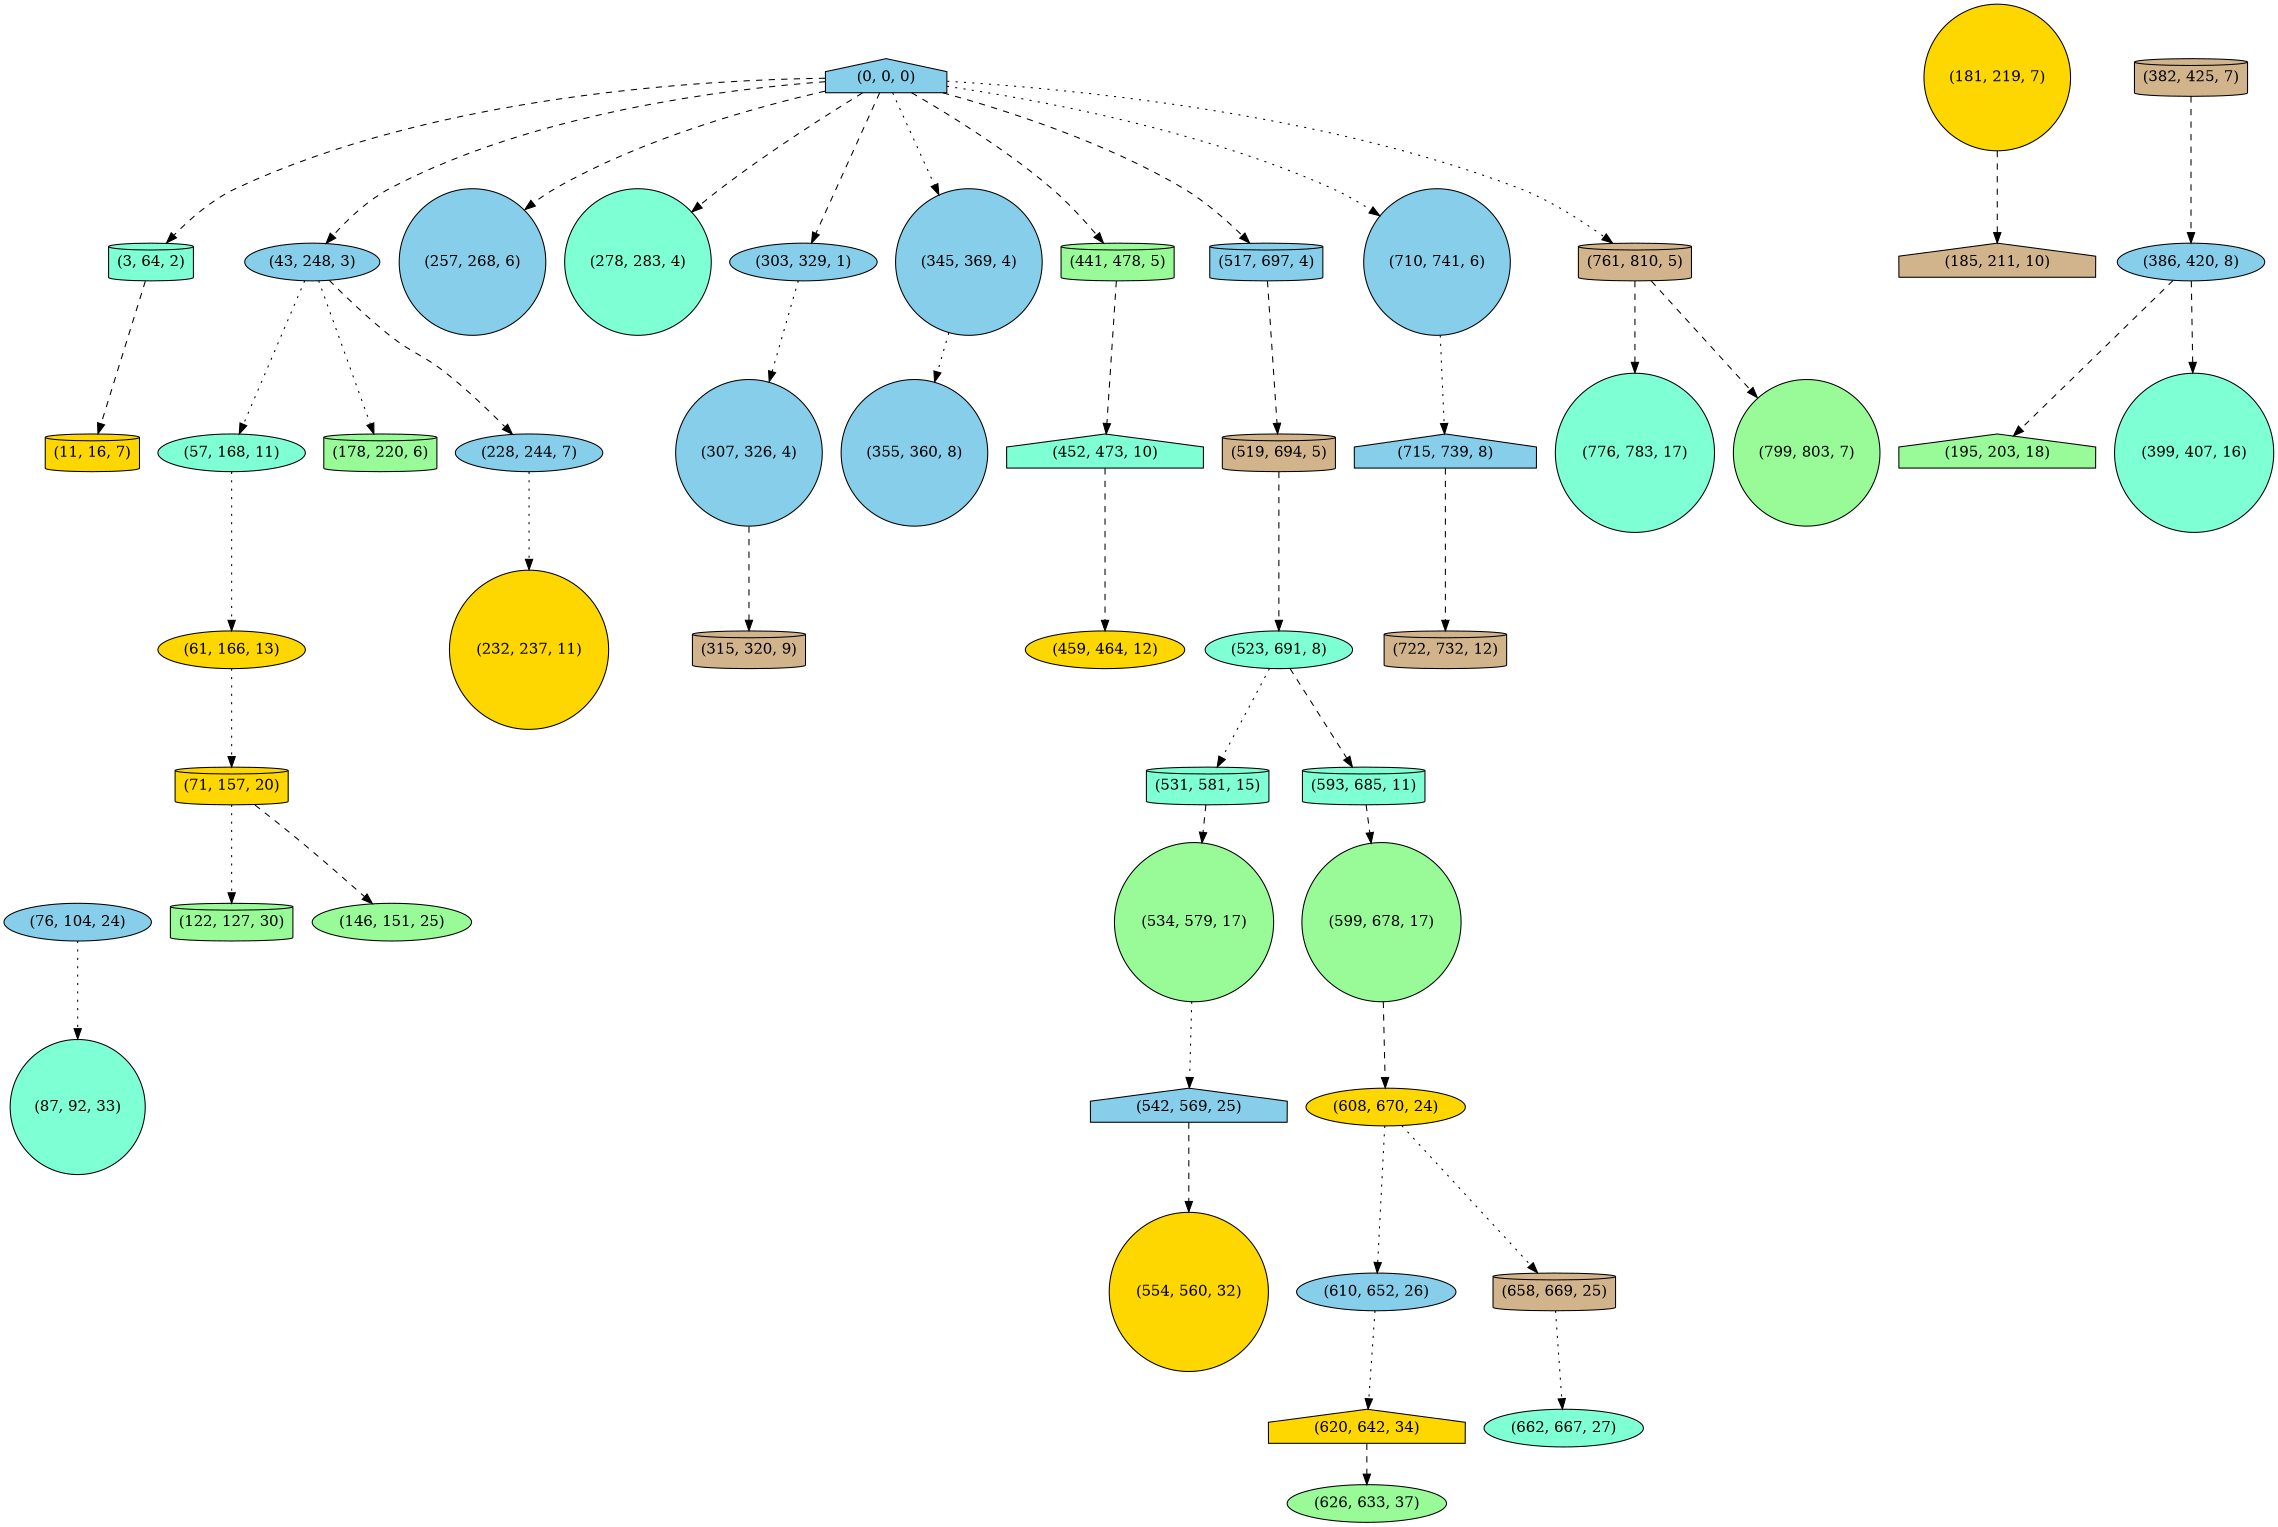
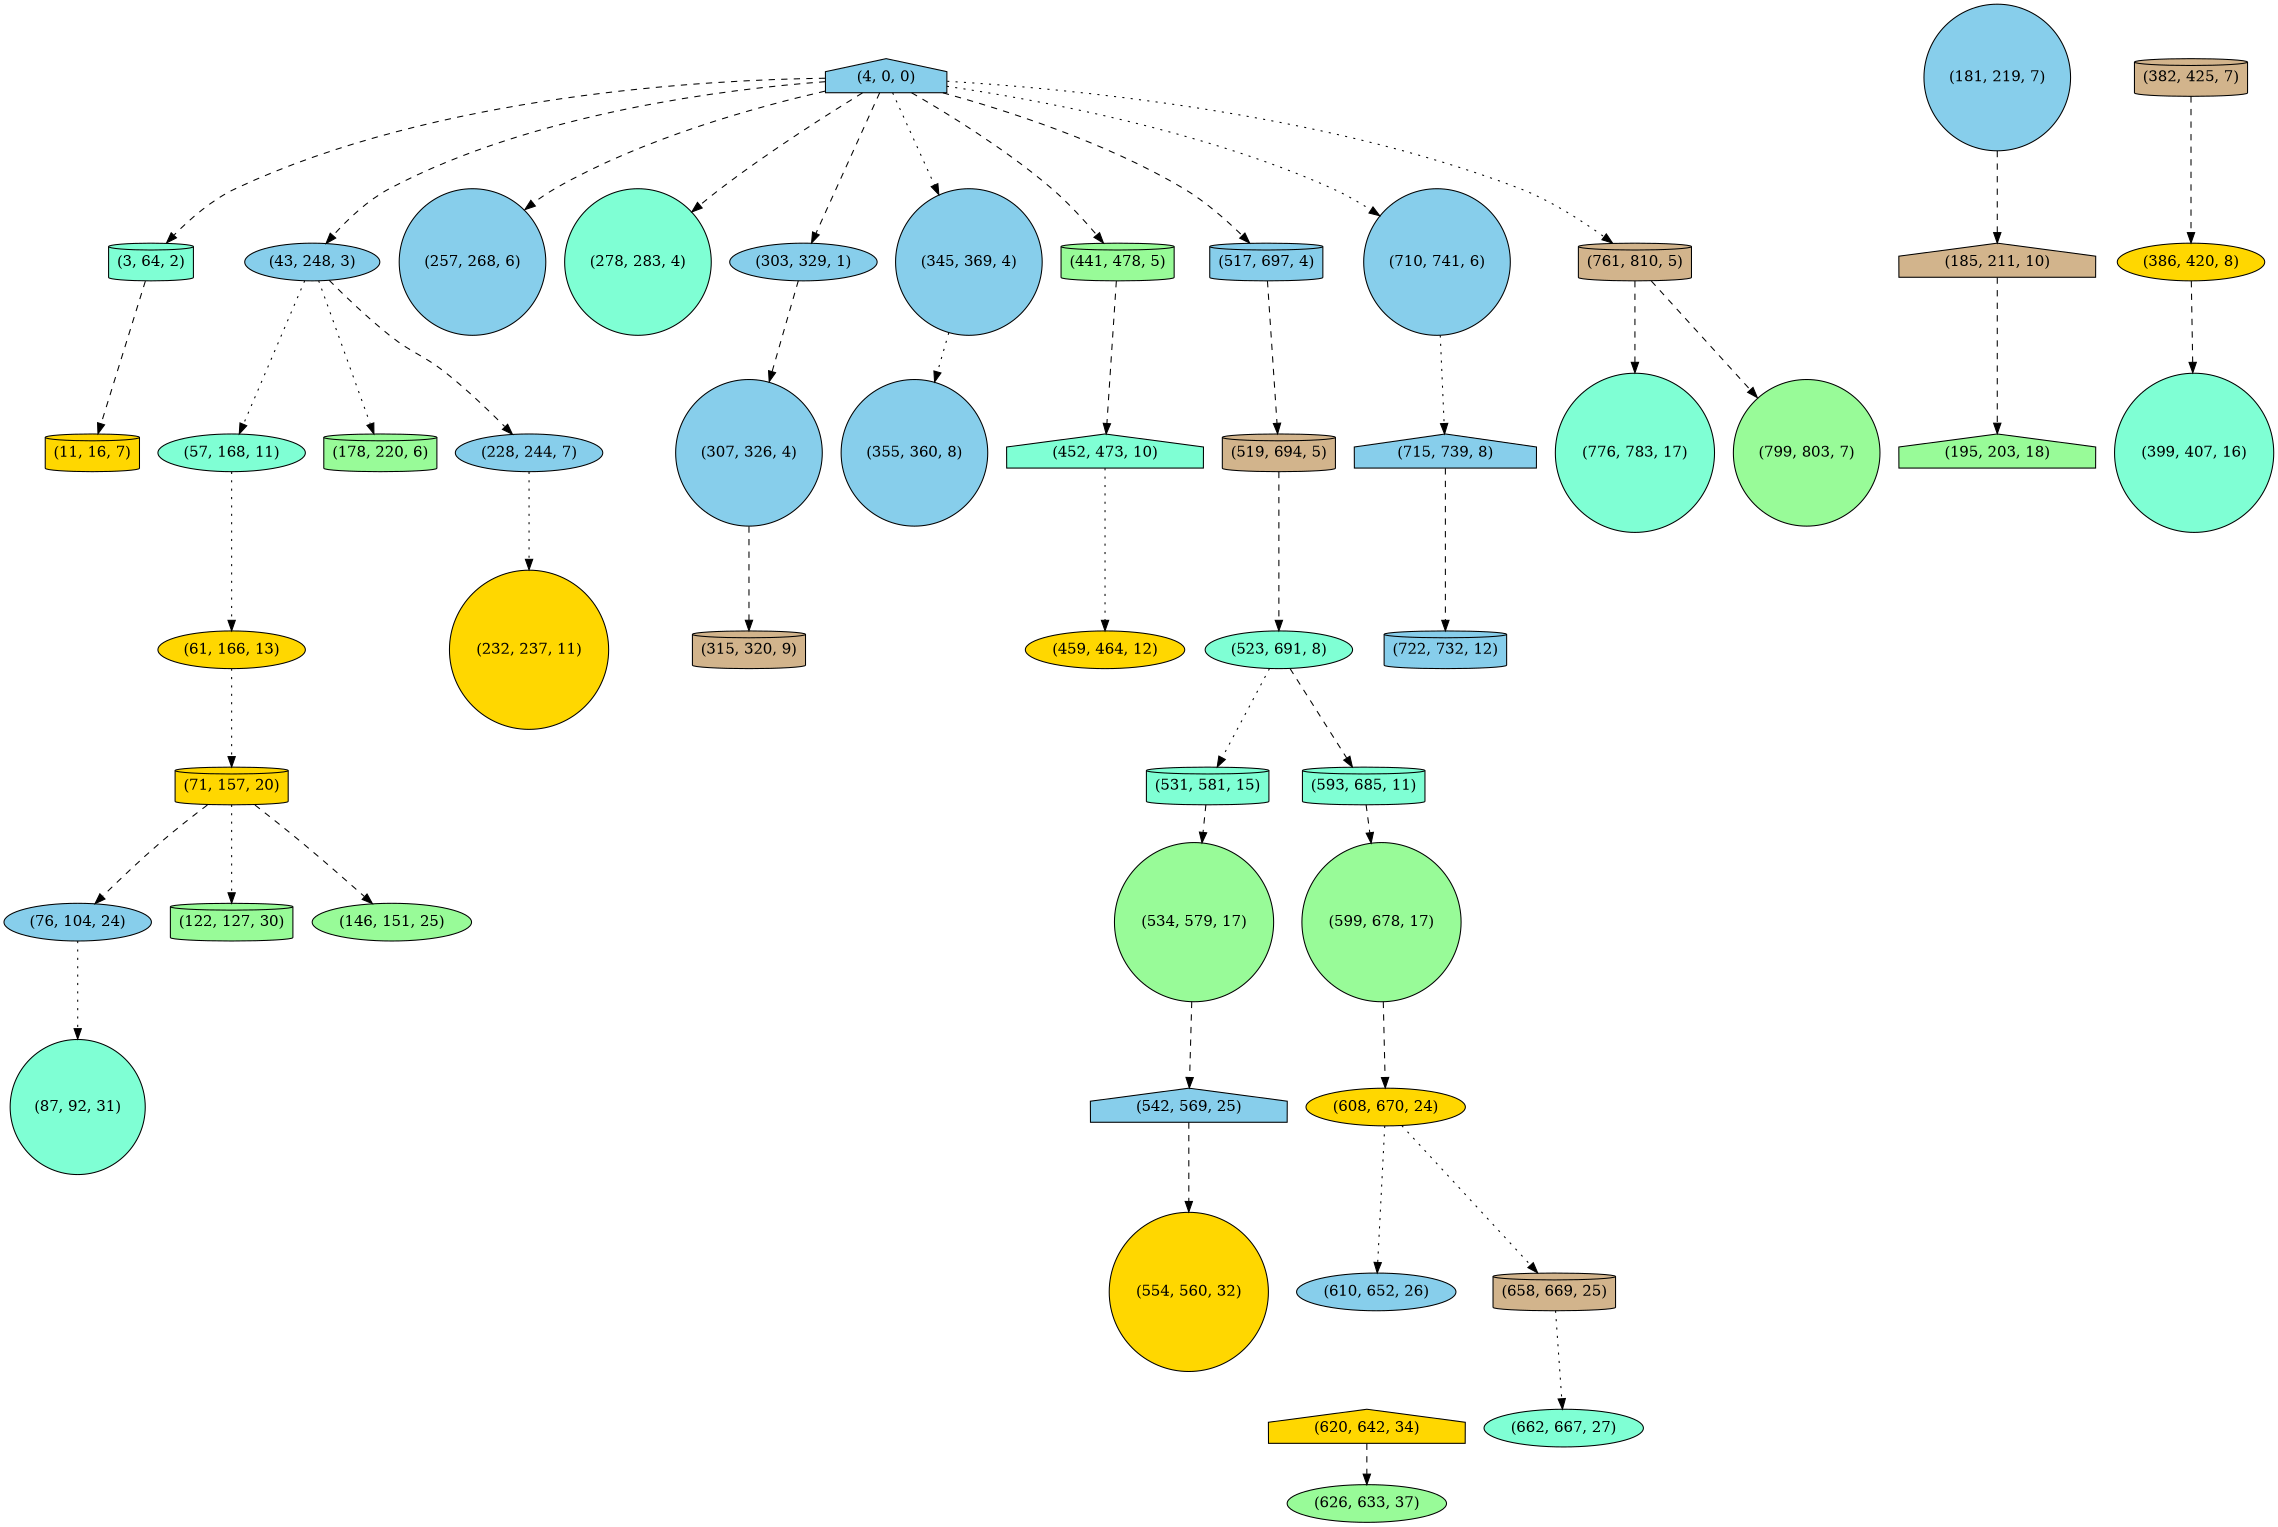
(886, 77) -> (886, 77)
(1997, 77) -> (1997, 77)
(2191, 262) -> (2191, 262)
(785, 326) -> (785, 326)
(2097, 354) -> (1997, 350)
(1105, 544) -> (1105, 544)
(1445, 650) -> (1445, 650)
none -> (154, 849)
(1191, 1040) -> (1191, 1040)
(78, 1107) -> (78, 1107)
(1372, 1355) -> none
